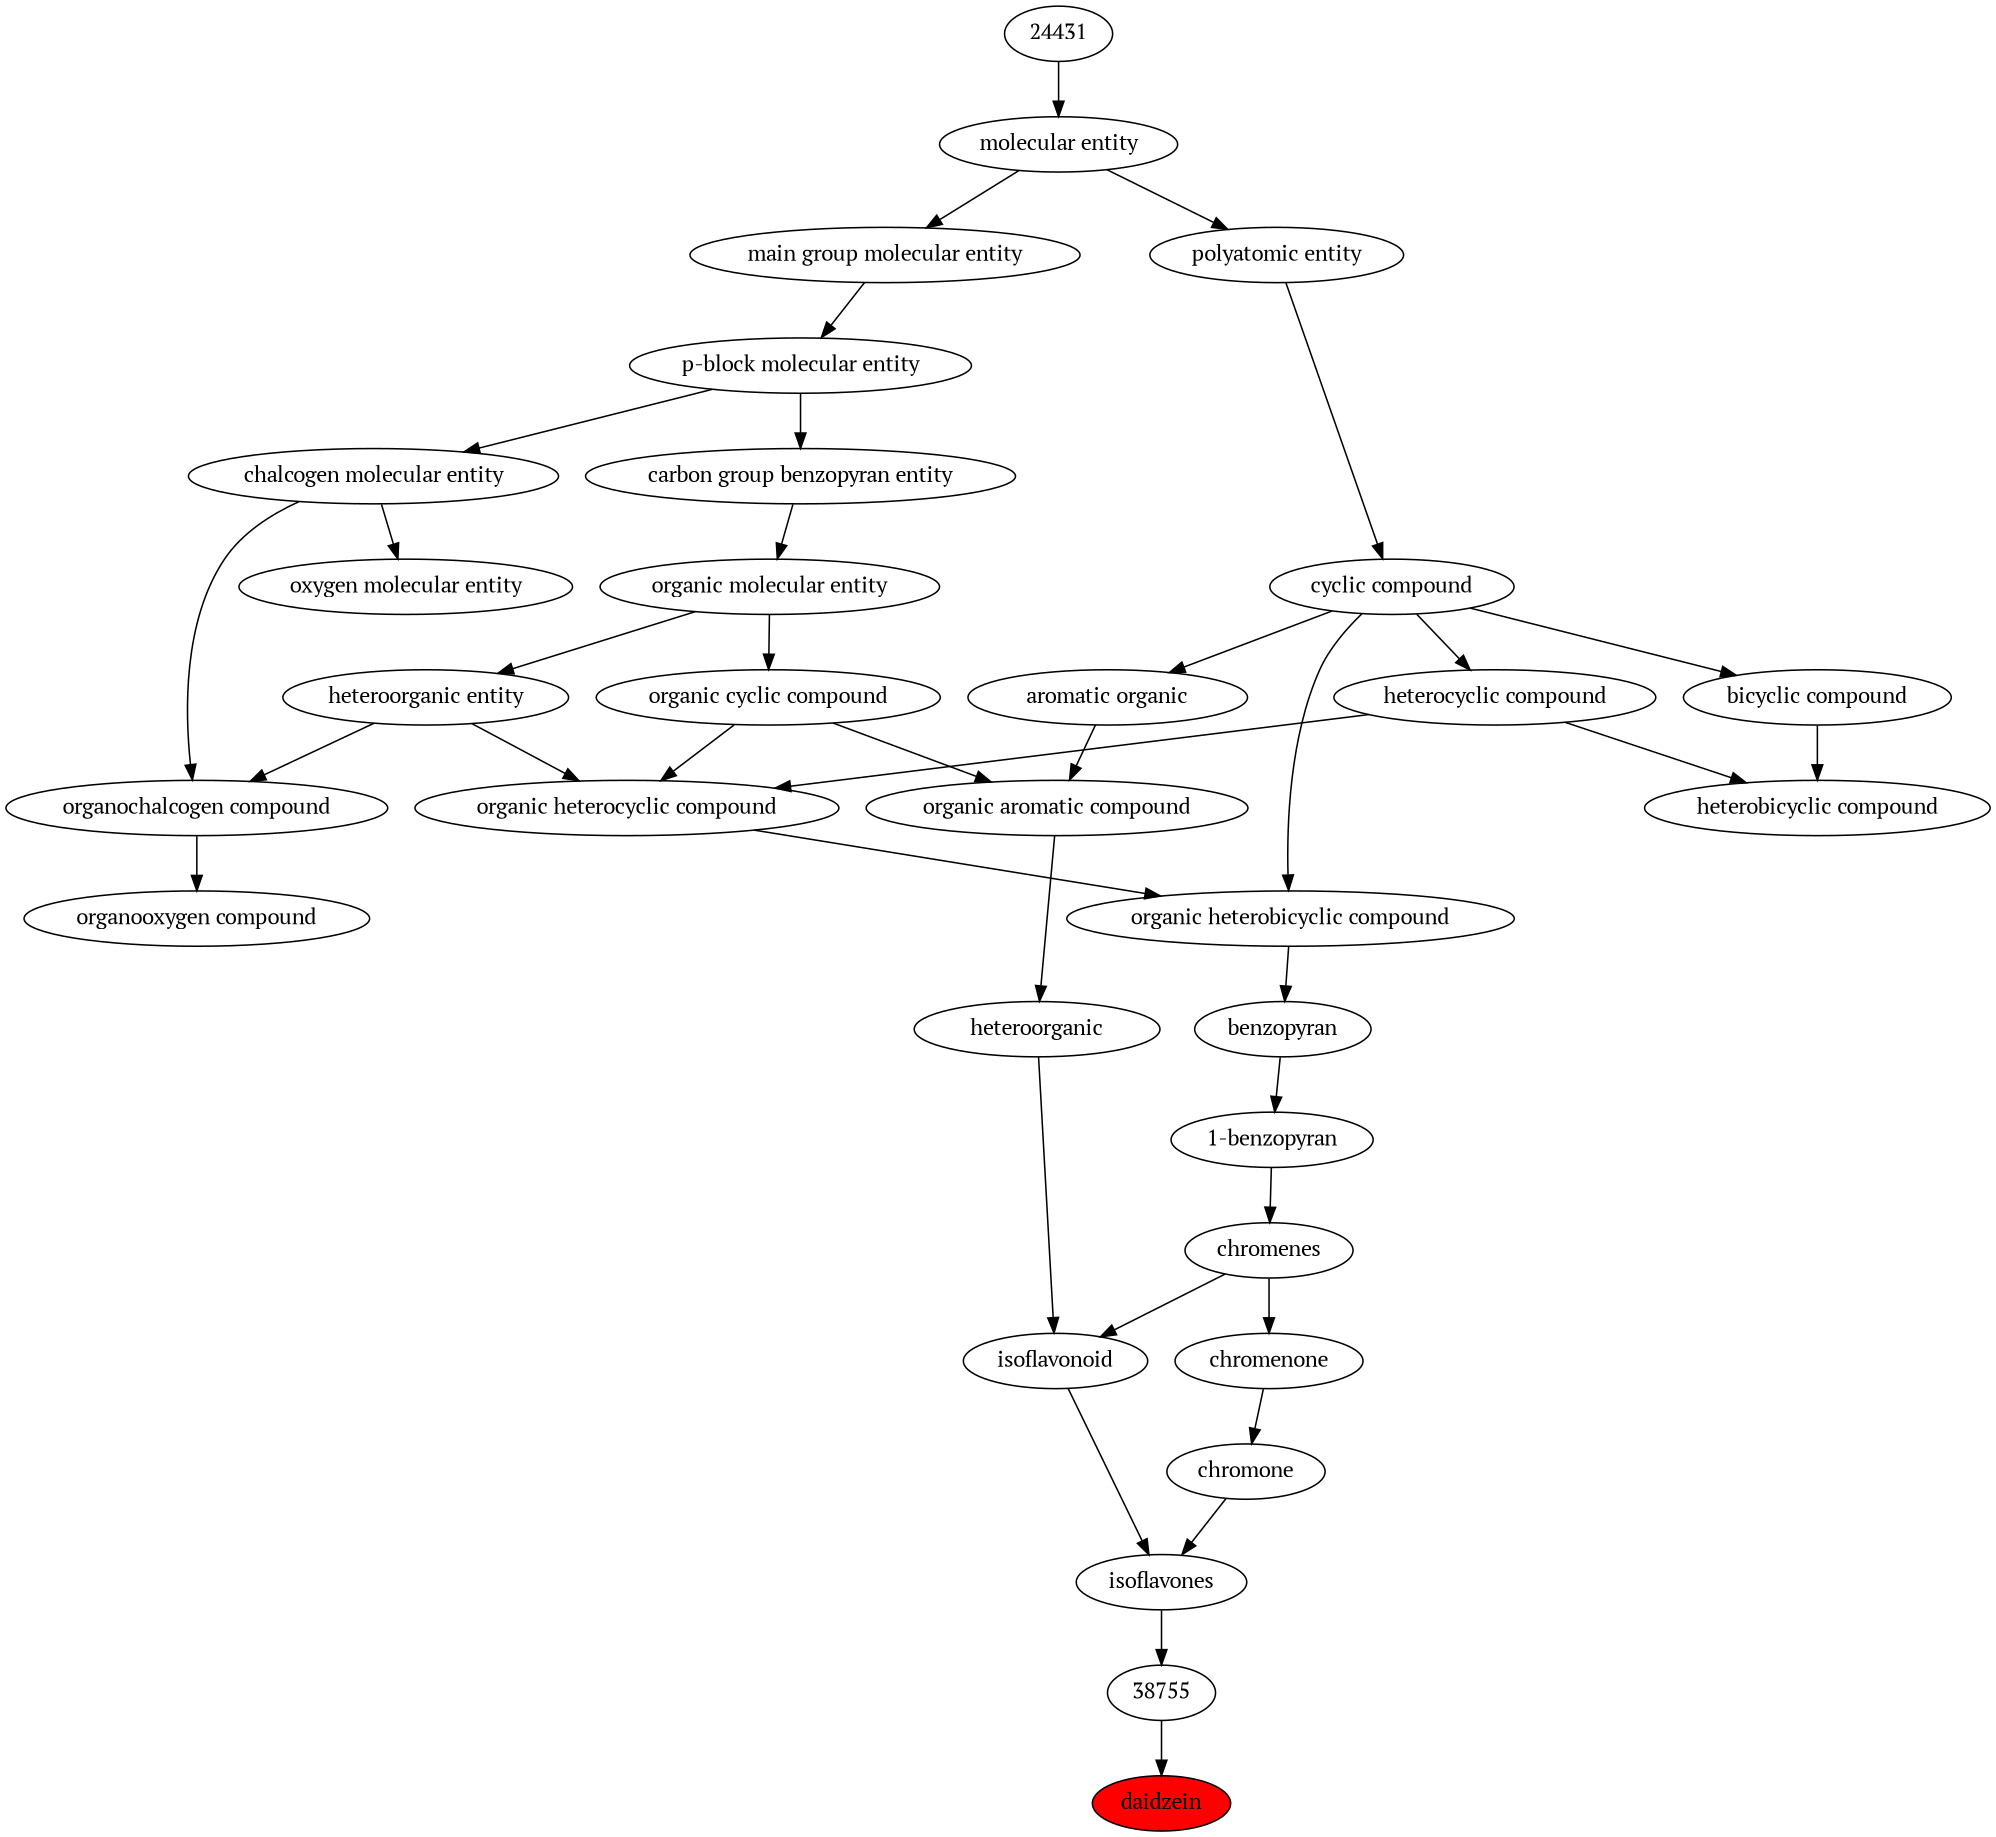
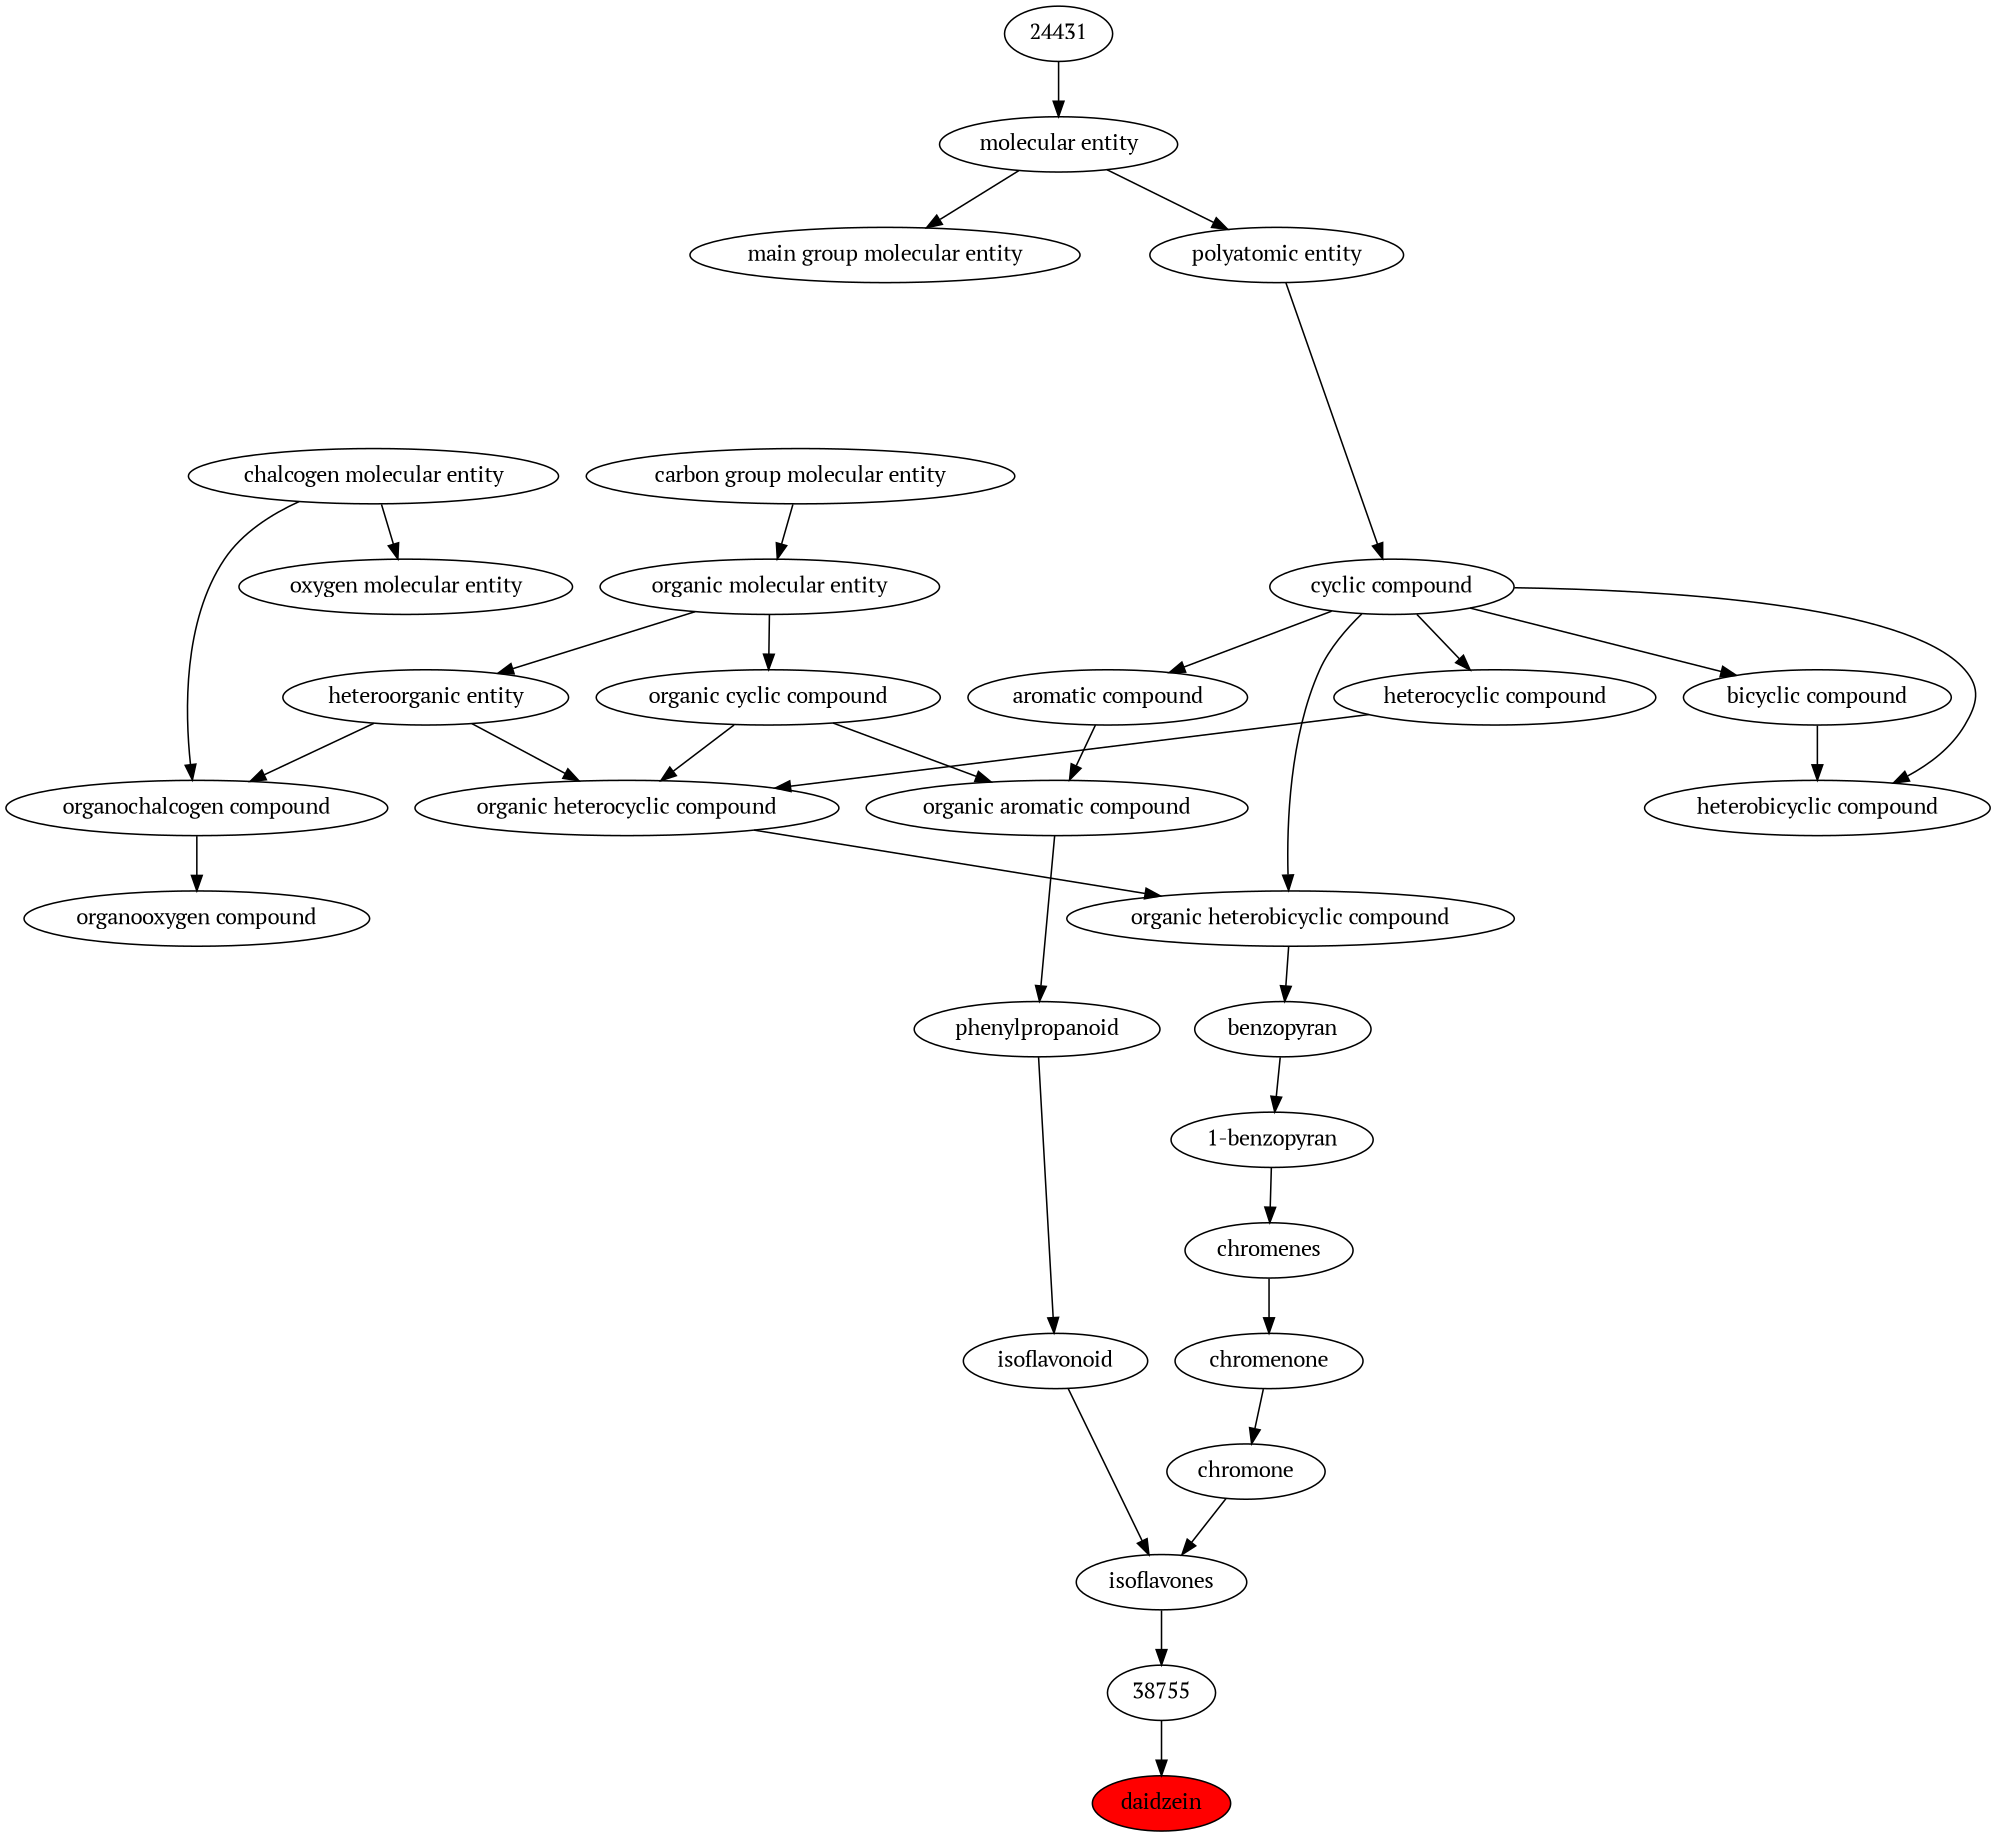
(801, 366) -> none
(801, 476) -> (801, 476)
(1108, 697) -> (1108, 697)
(1648, 750) -> (1814, 612)
(1037, 1029) -> (1037, 1029)
(1170, 1302) -> none
